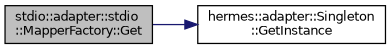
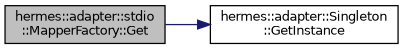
(79, 25) -> (85, 25)
